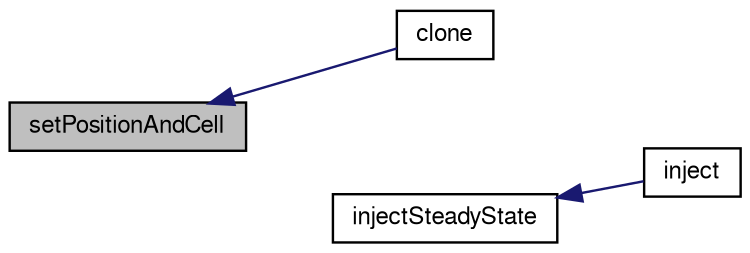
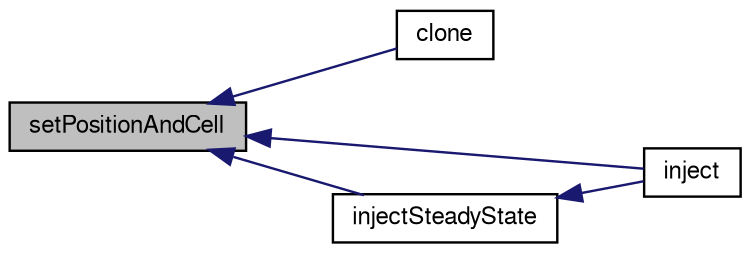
none -> (457, 153)
none -> (299, 176)
